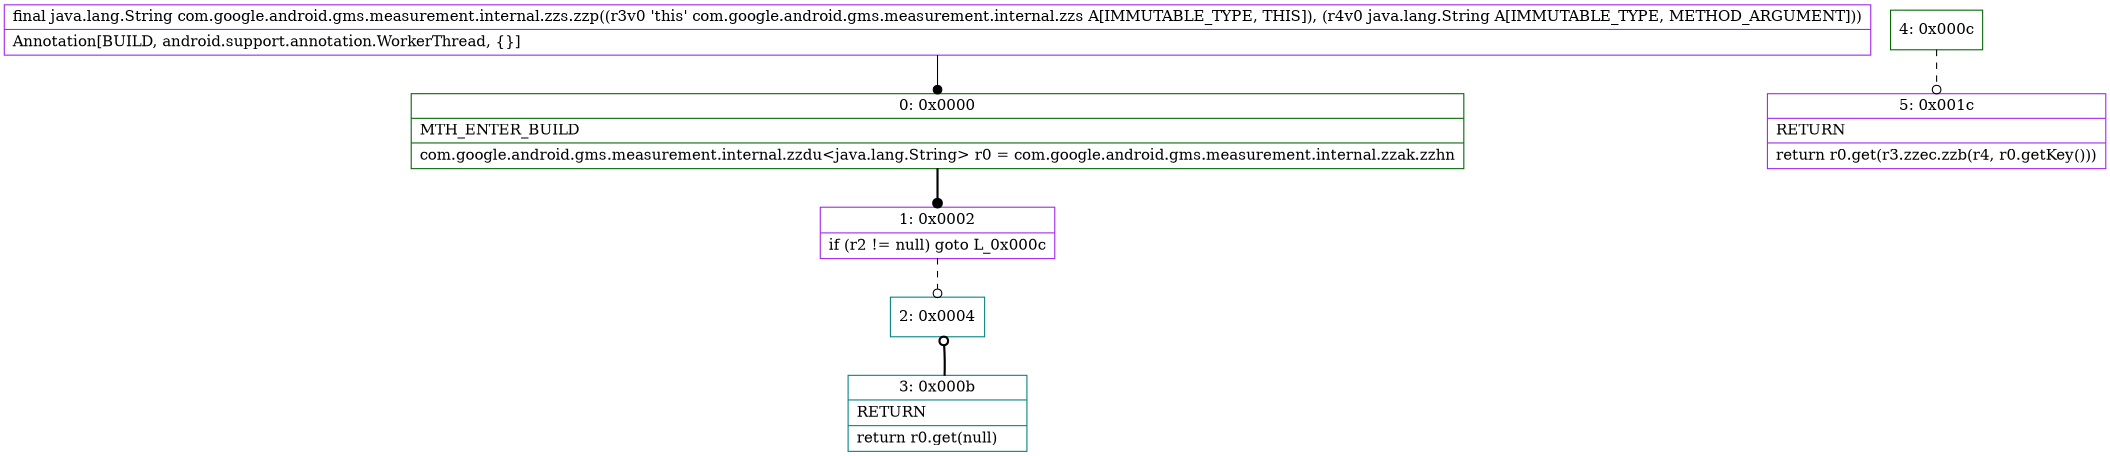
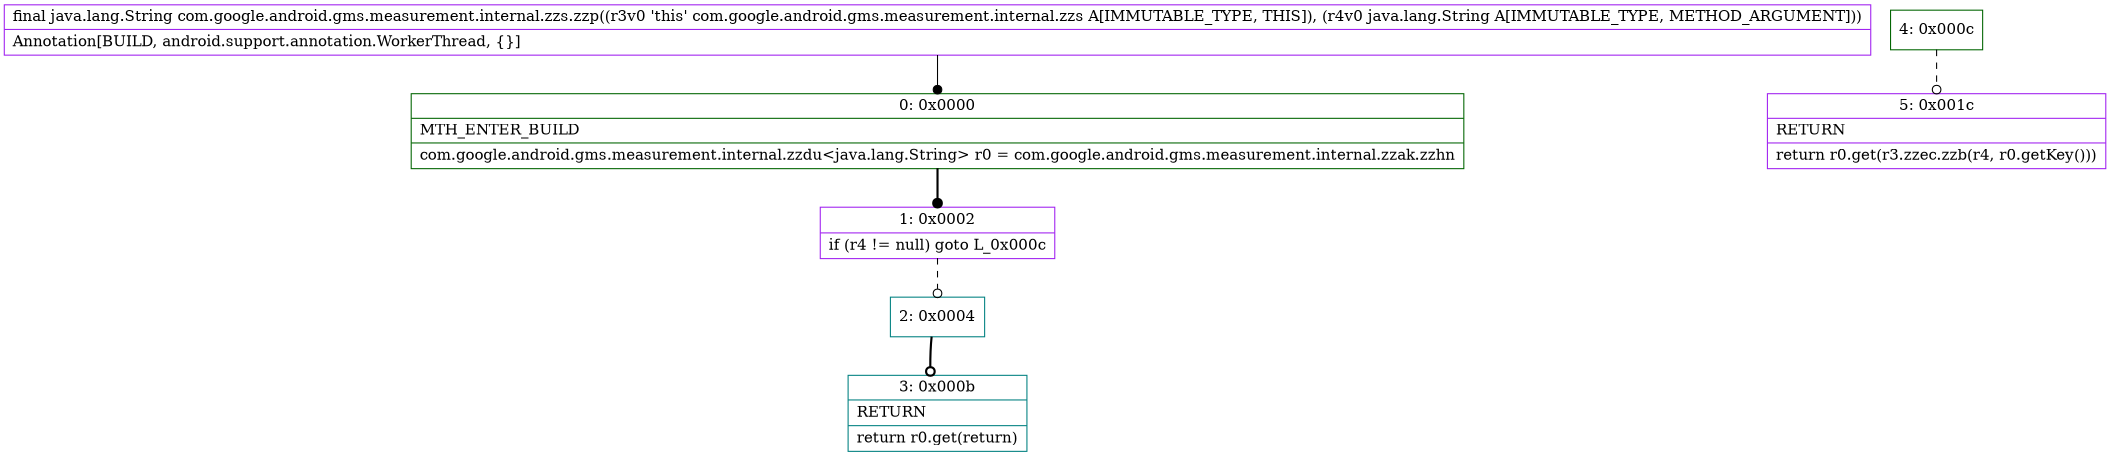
(938, 245) -> (938, 245)
(945, 361) -> (931, 352)
(927, 438) -> (938, 438)
